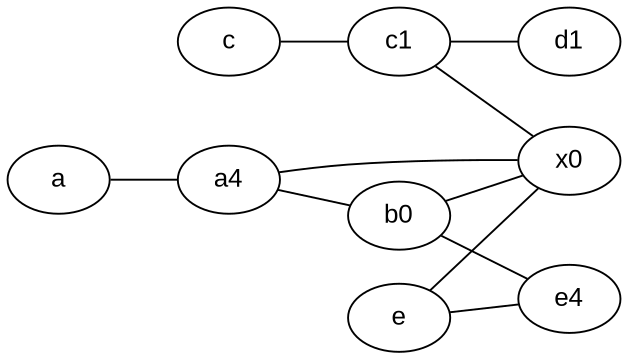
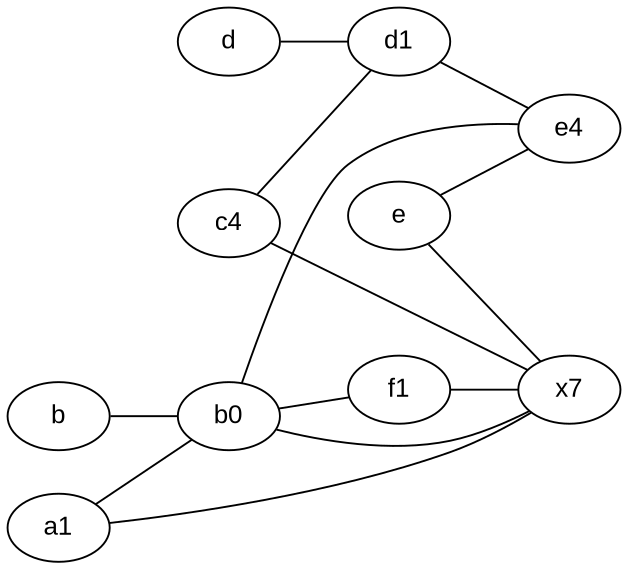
none -> (229, 42)
(229, 42) -> none
(399, 42) -> (229, 223)
none -> (484, 85)
(569, 161) -> (569, 390)
(59, 180) -> none
(229, 180) -> (59, 528)
none -> (399, 390)
none -> (59, 416)
